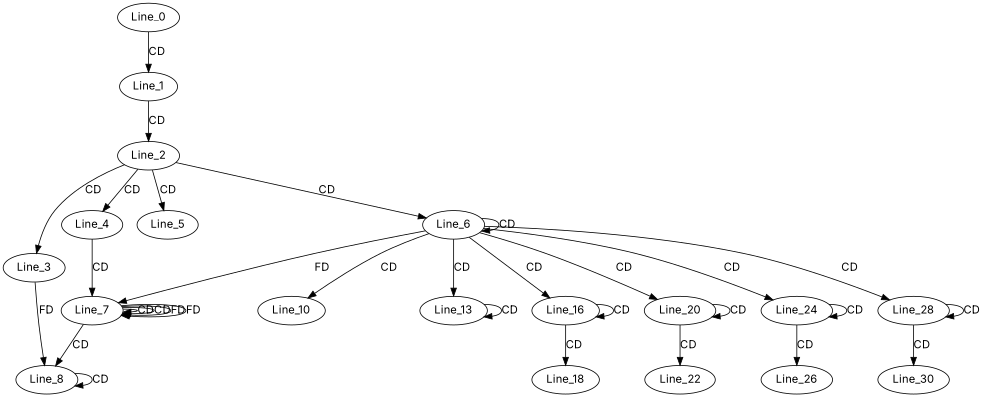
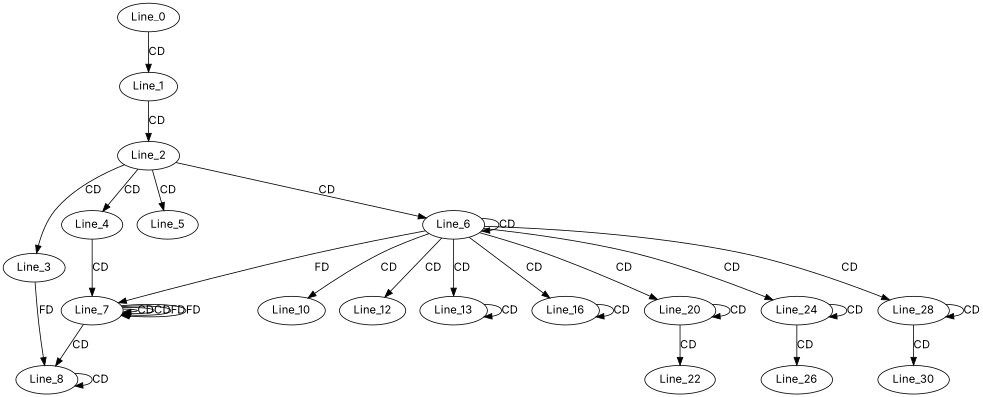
none -> (373, 311)
(566, 380) -> none
